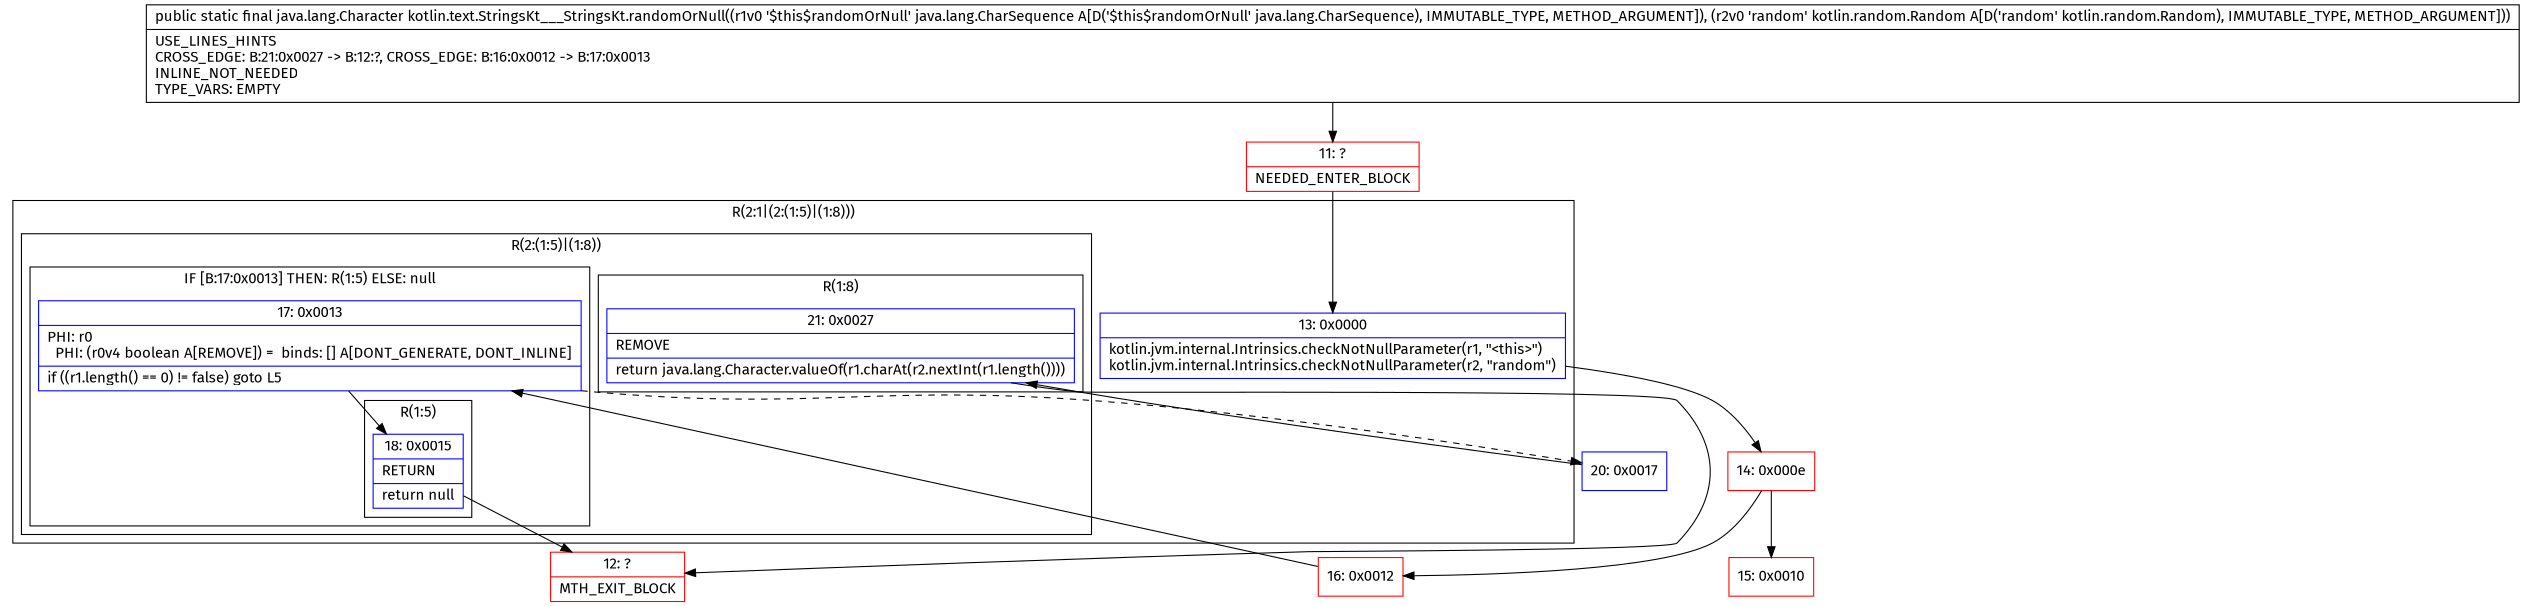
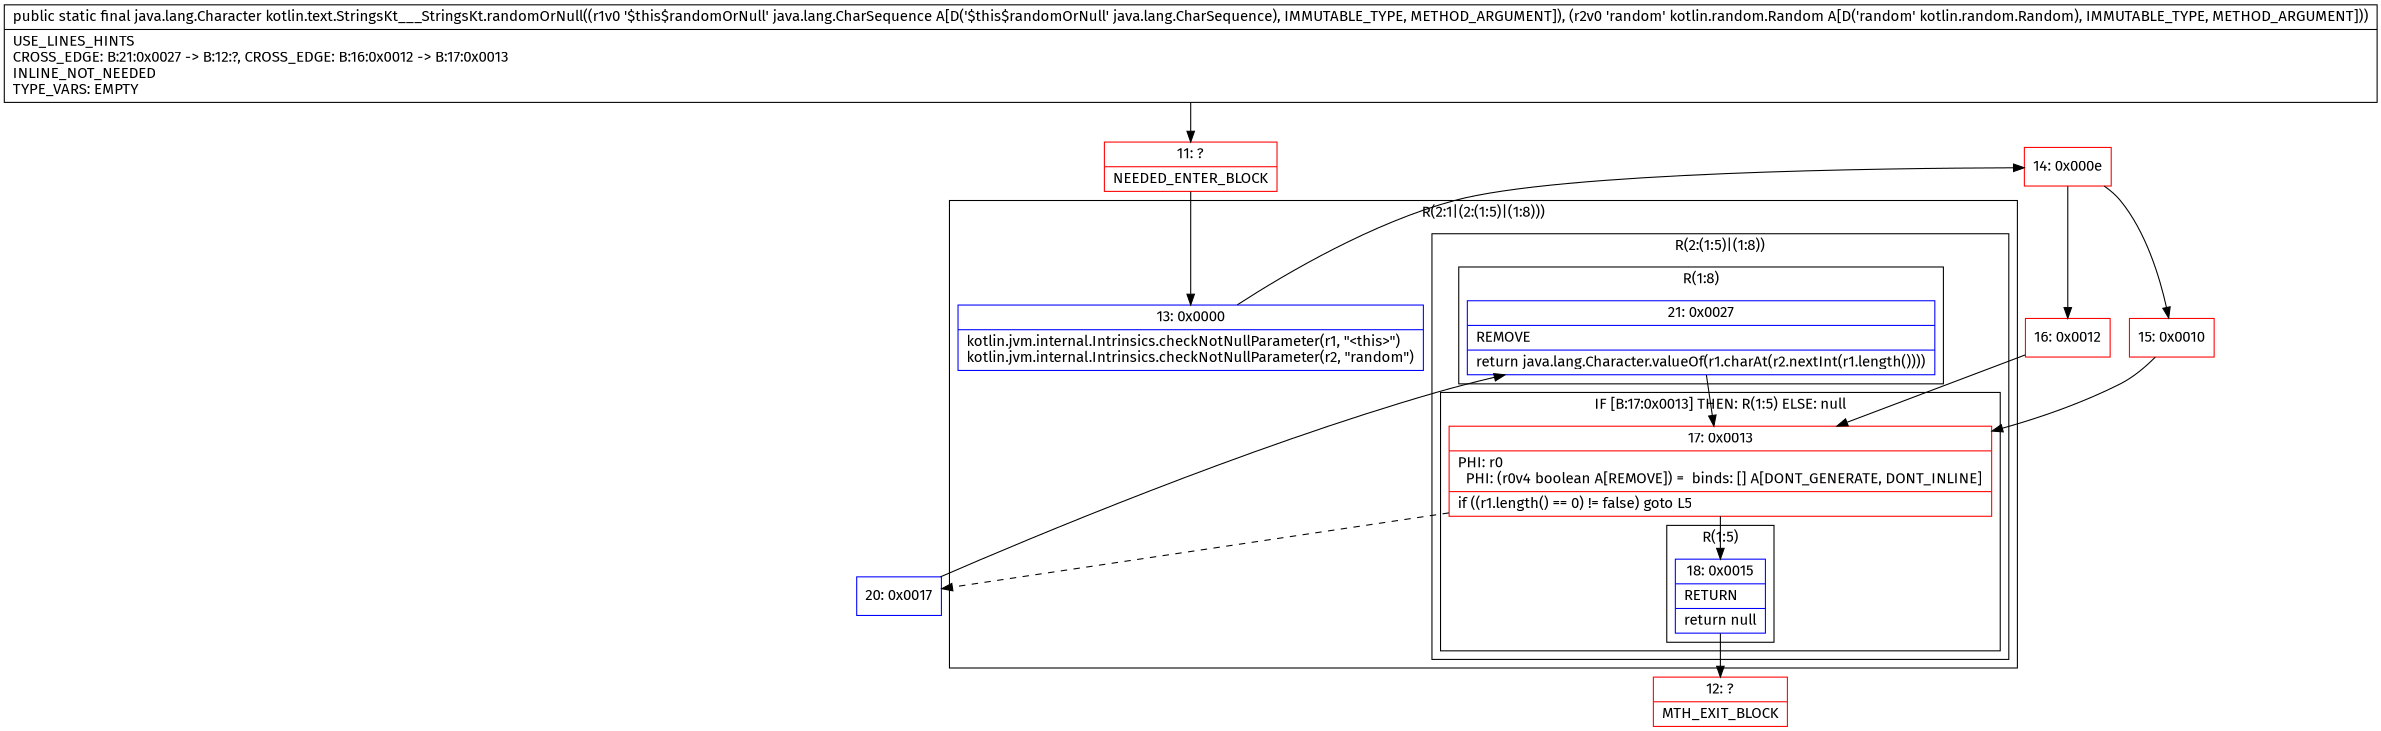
(310, 346) -> (1720, 471)
none -> (2083, 401)
(1600, 548) -> (1710, 399)
